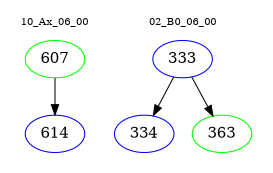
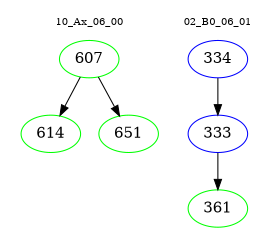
(183, 22) -> (218, 22)
(166, 92) -> (218, 91)
(55, 134) -> (51, 134)
none -> (129, 134)
(222, 134) -> (218, 209)
